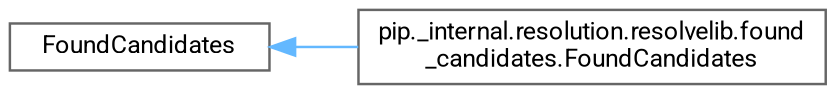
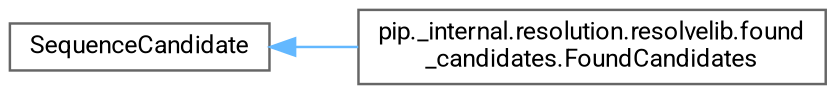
(140, 47) -> (140, 47)
